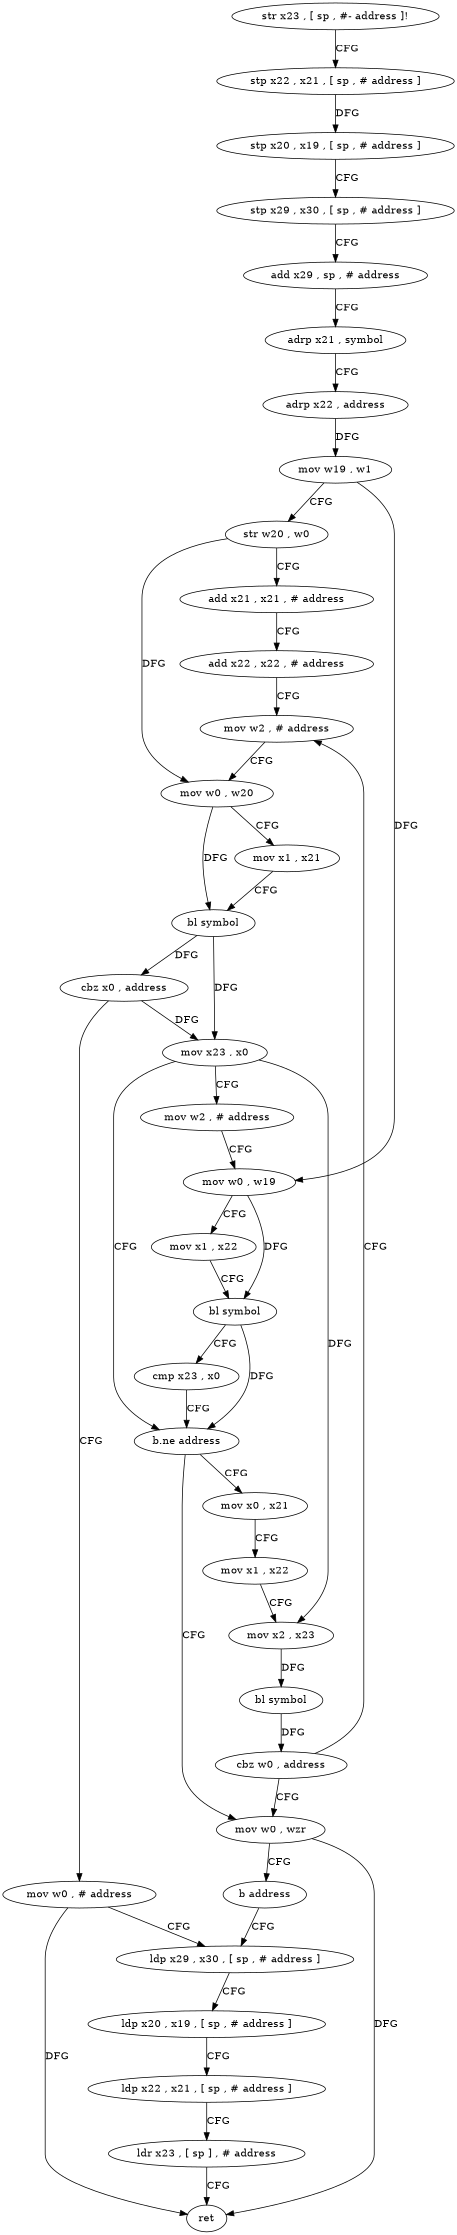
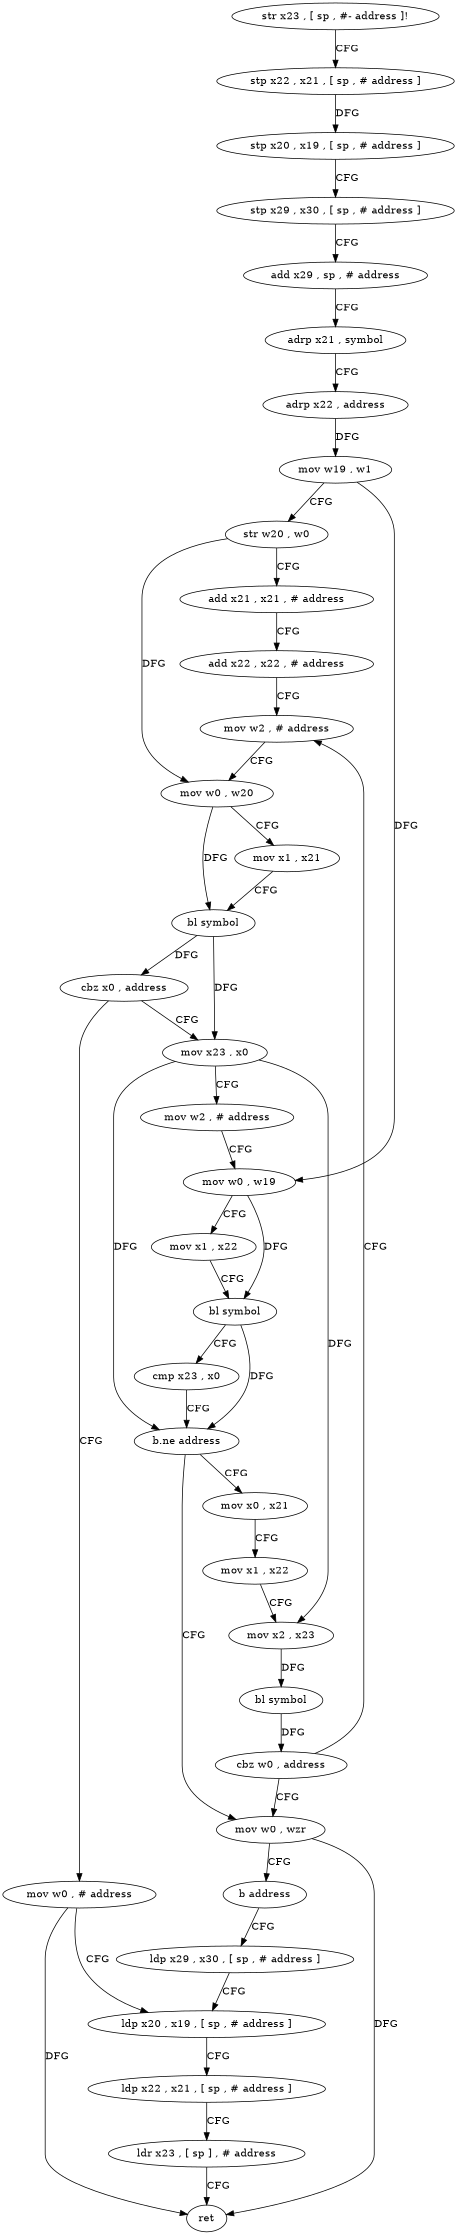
(187, 1020) -> (187, 1020)
(126, 1247) -> (126, 1247)
(153, 1925) -> (86, 1973)
